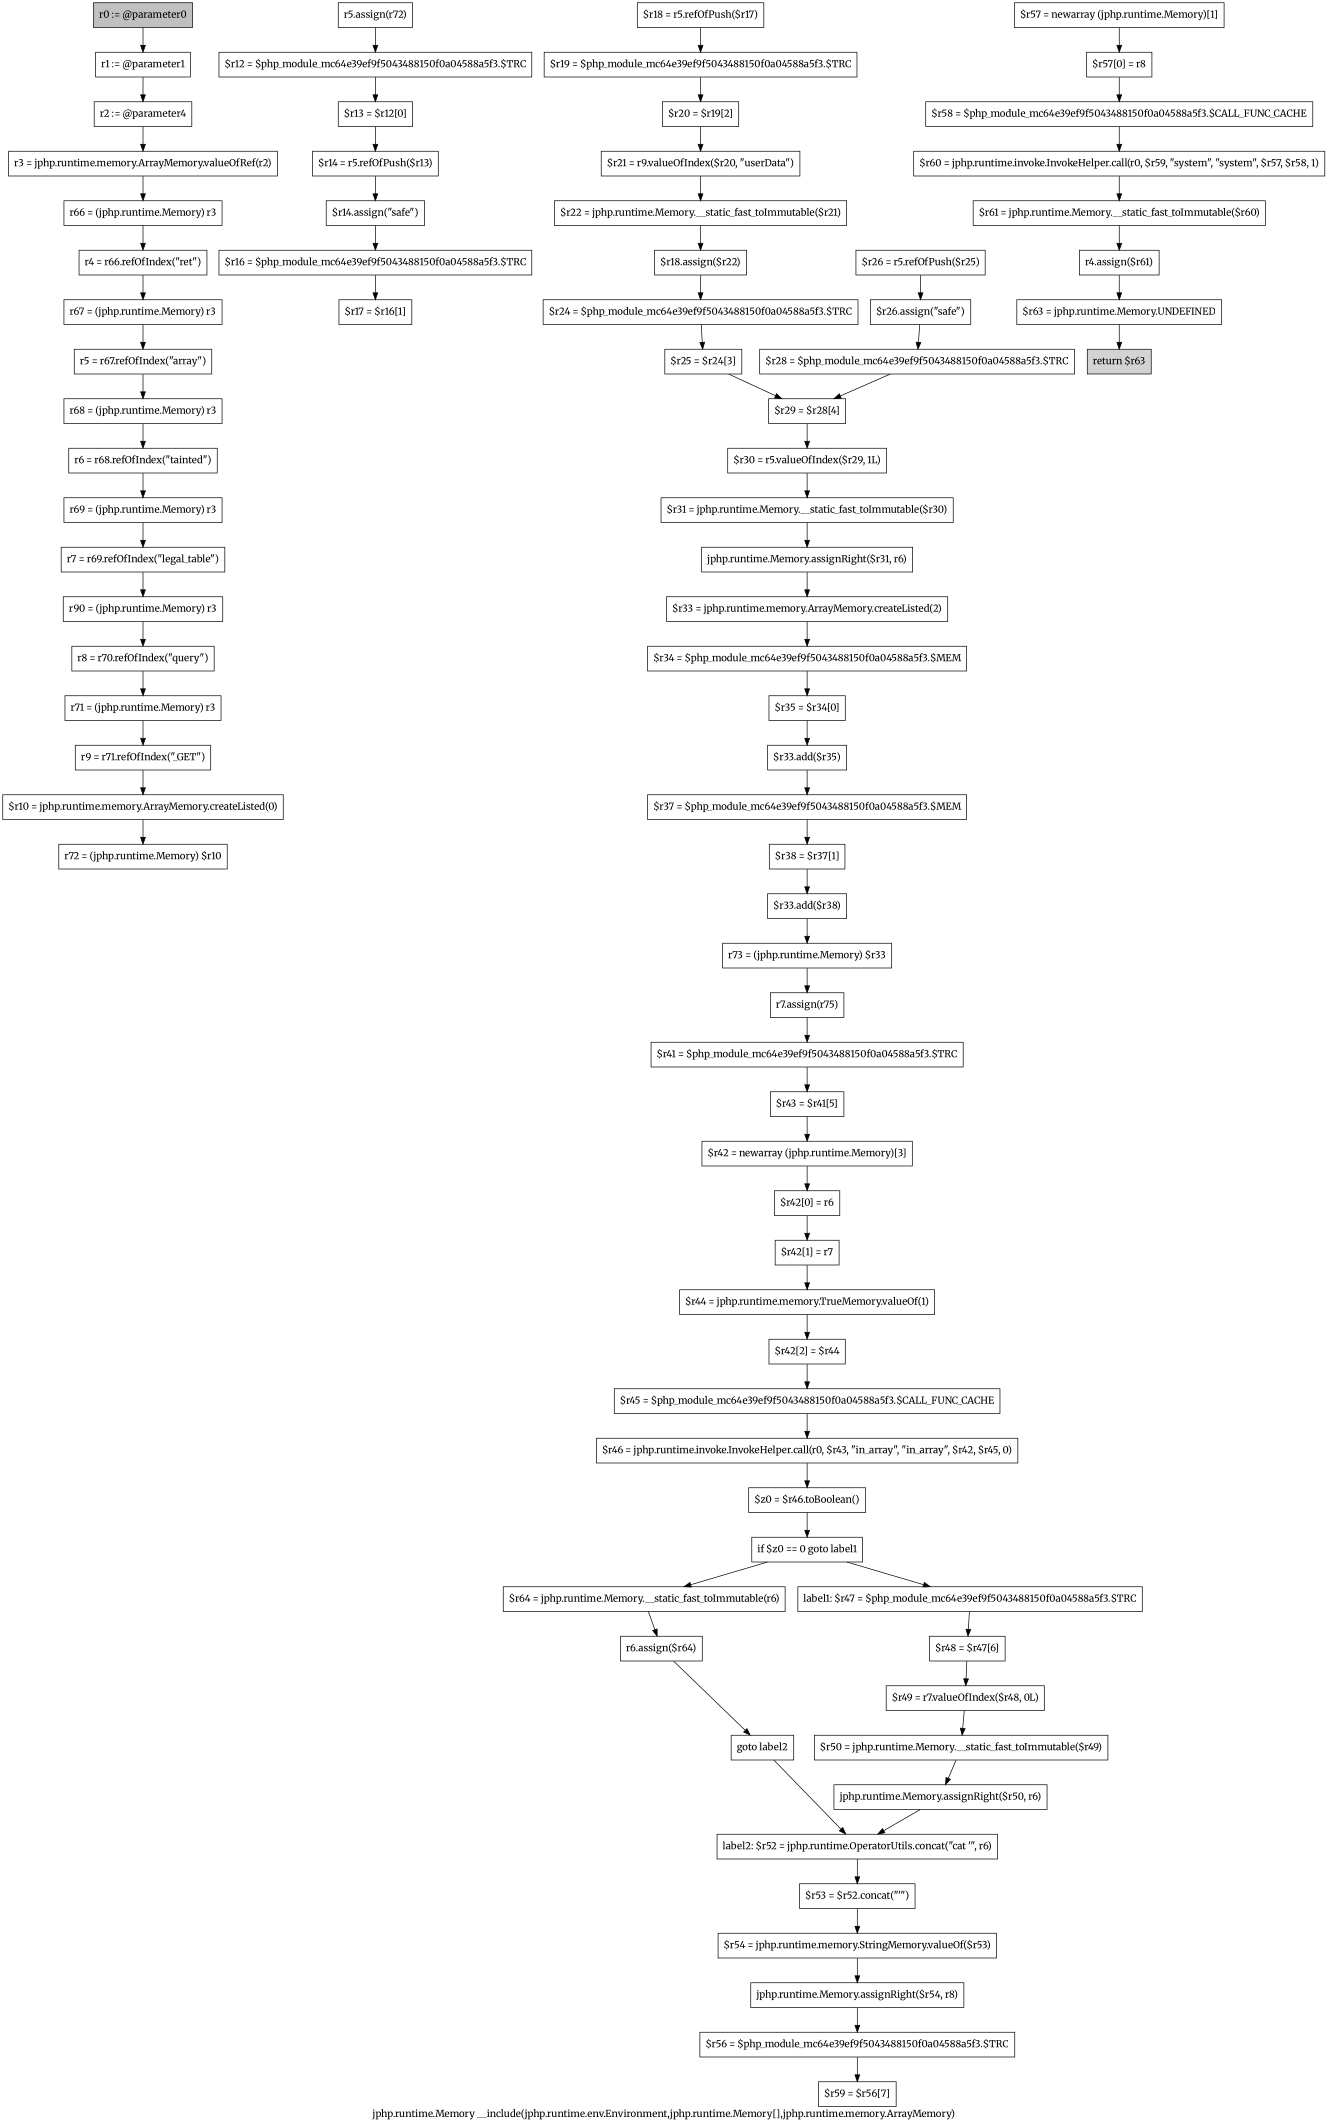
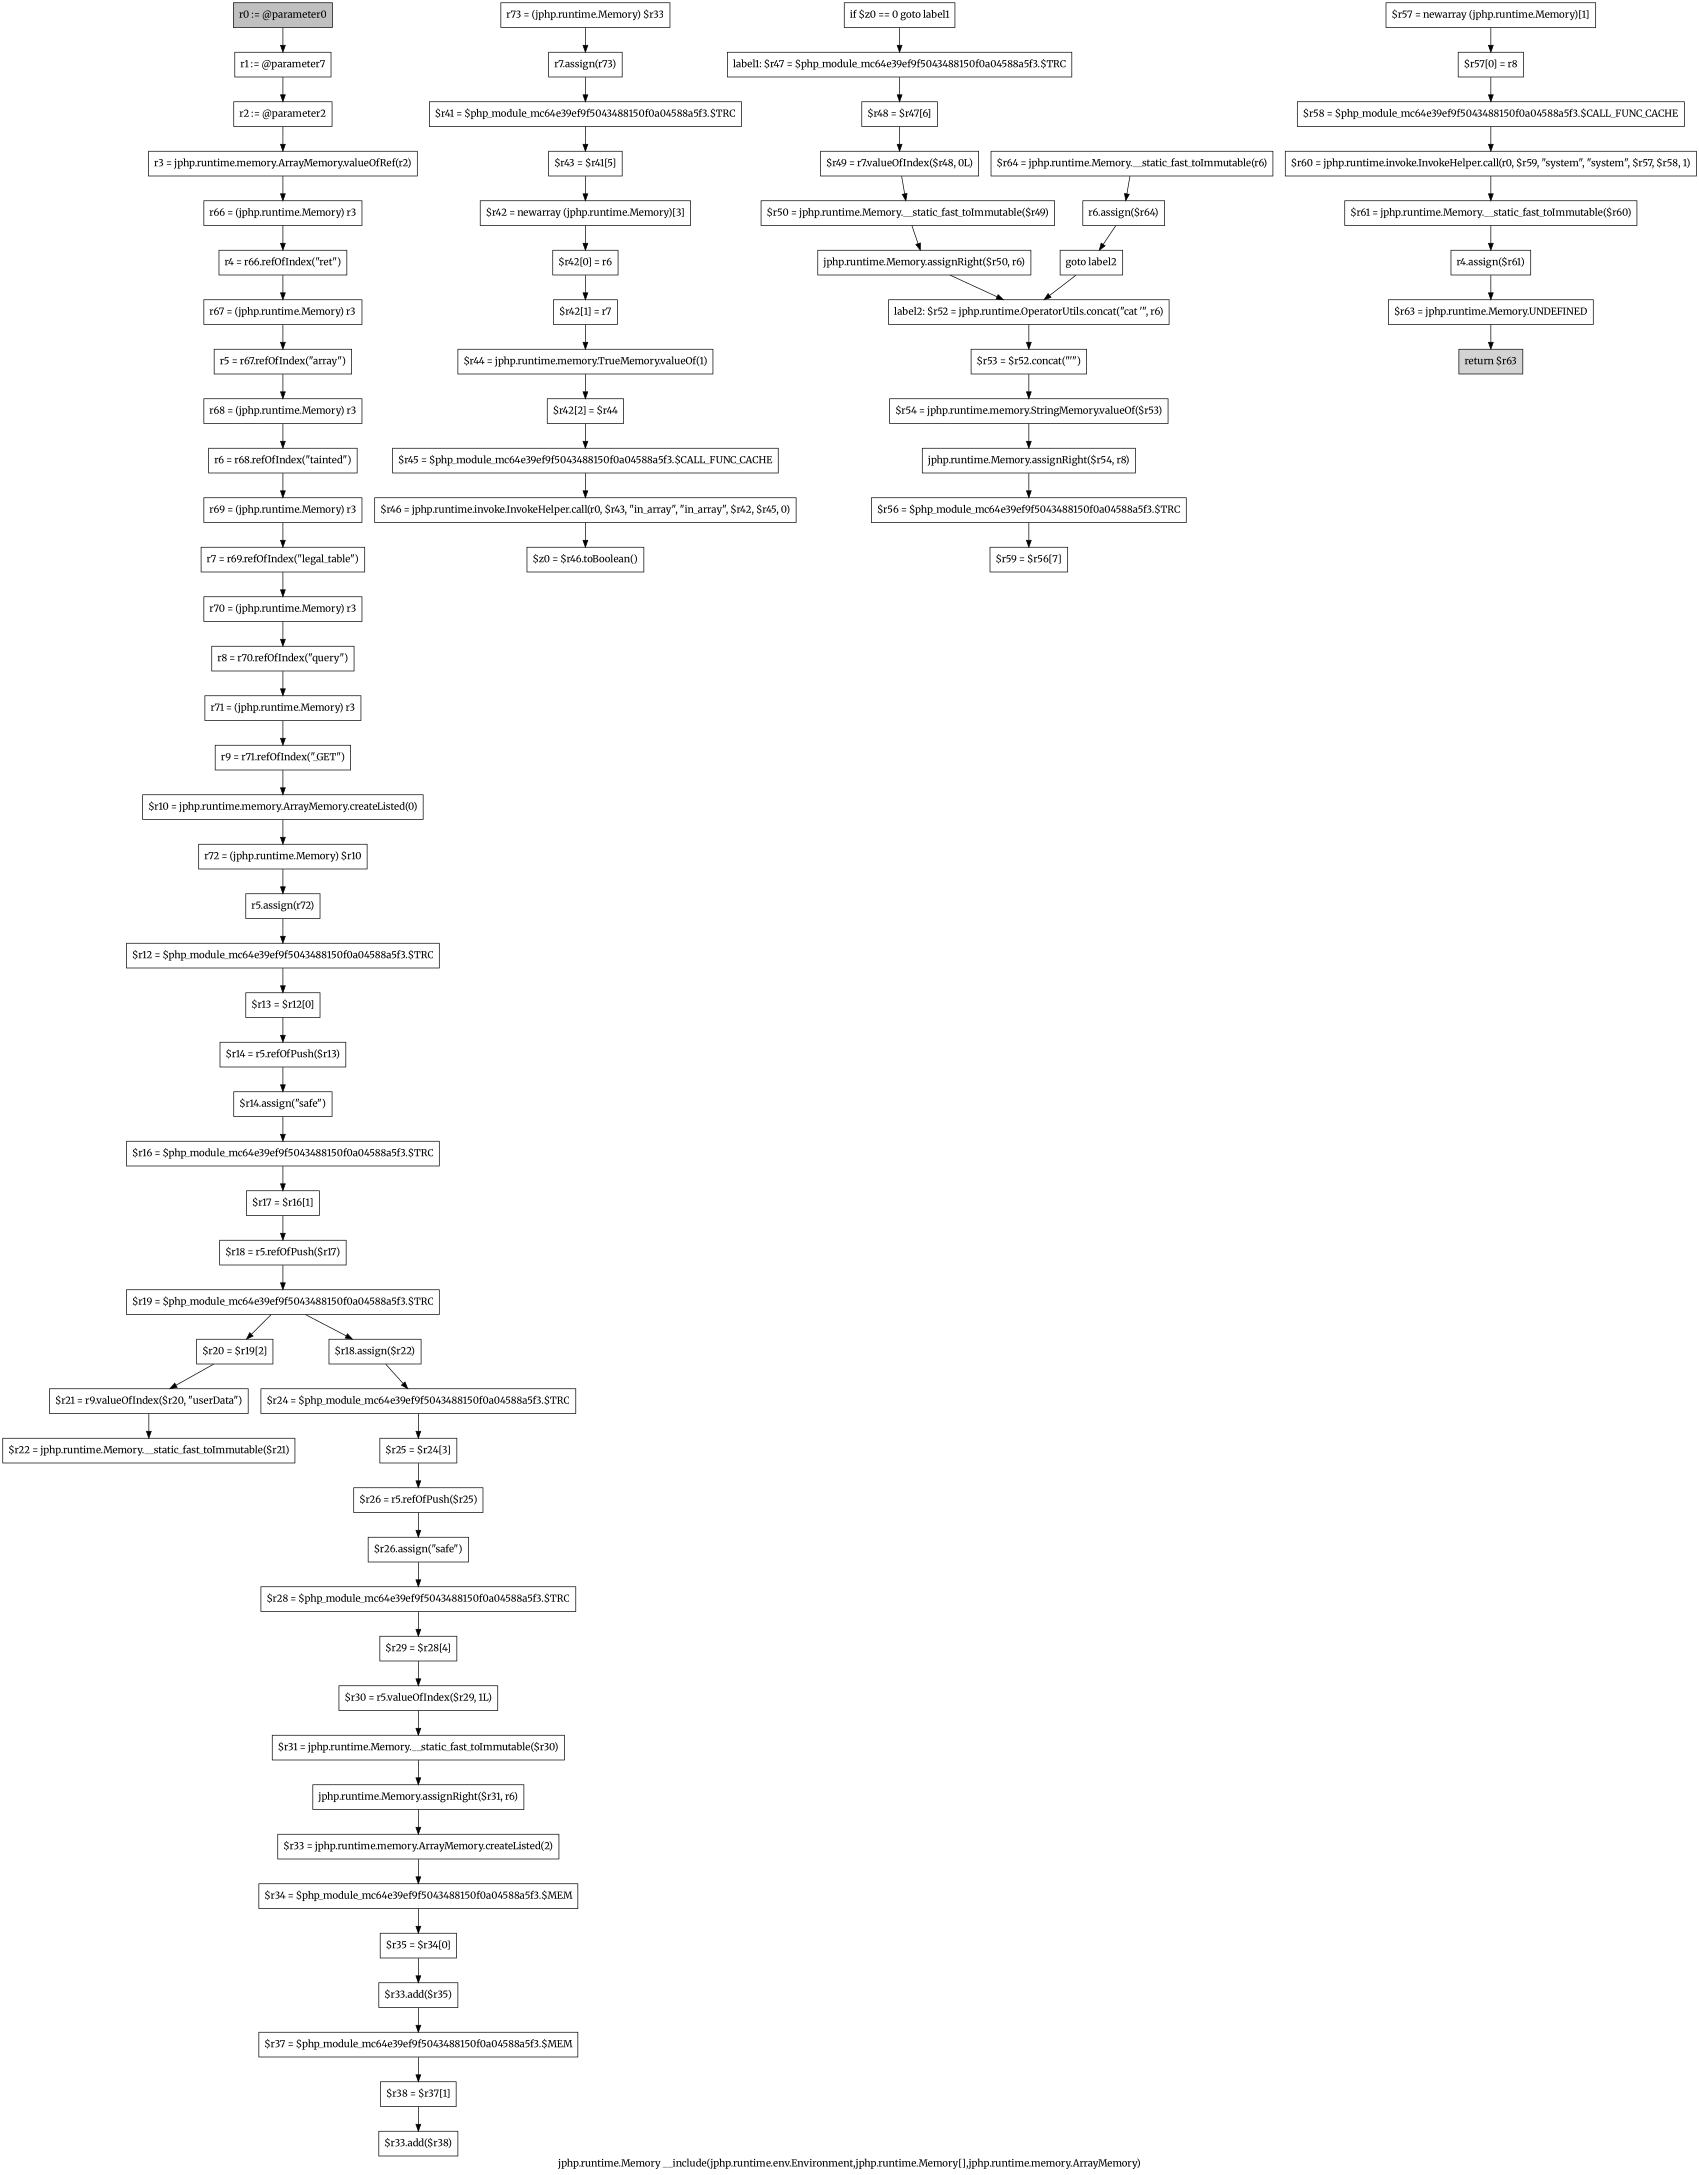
(143, 65) -> (283, 65)
(143, 114) -> (283, 114)
(701, 235) -> (326, 1325)
(752, 385) -> (418, 1472)
(143, 609) -> (283, 609)
none -> (283, 878)
(807, 928) -> none
(807, 1005) -> (585, 65)
none -> (283, 1225)
(807, 1522) -> none
(729, 1573) -> none
